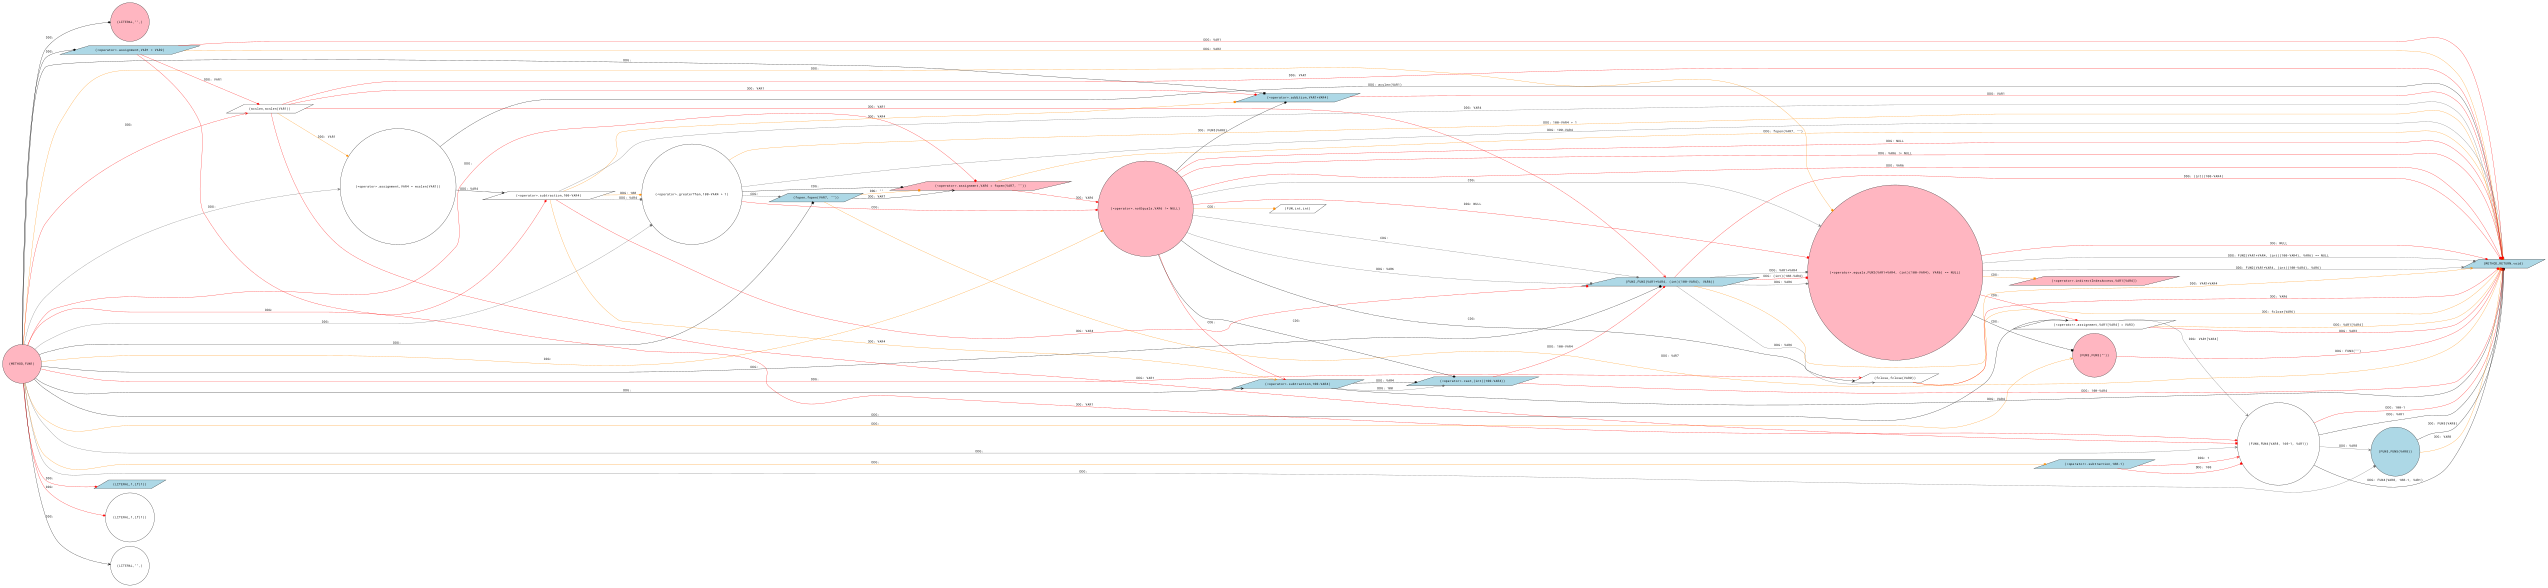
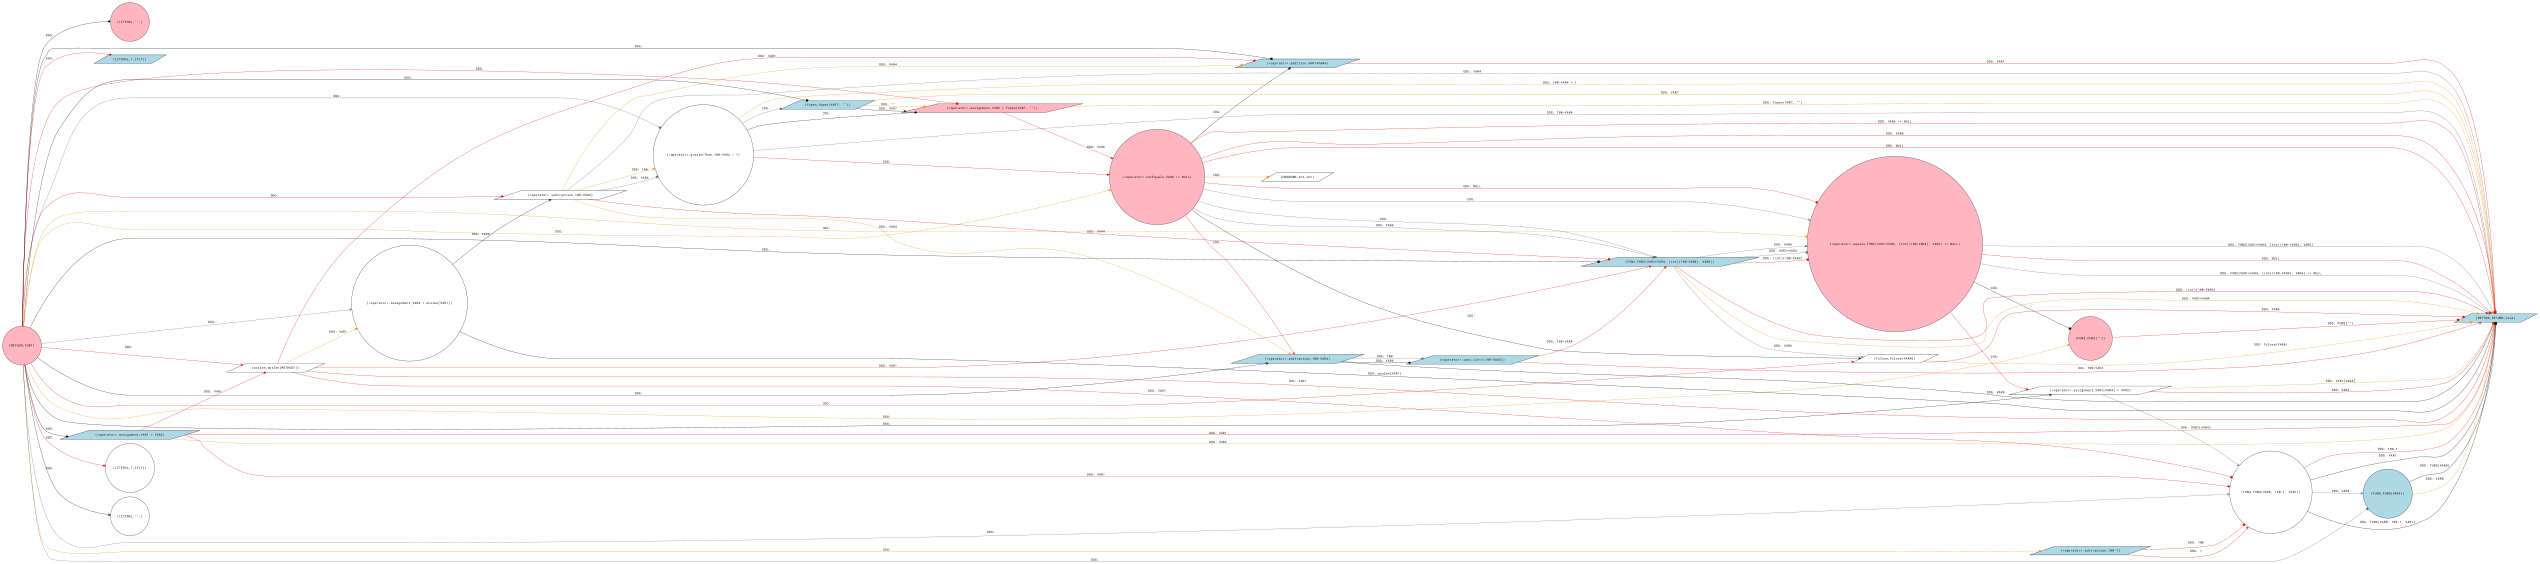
(270, 109) -> (276, 368)
(1212, 130) -> (1218, 112)
(1298, 209) -> (1298, 177)
(2094, 281) -> none
(1290, 336) -> none
